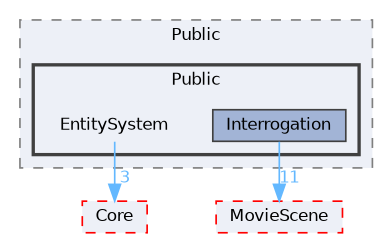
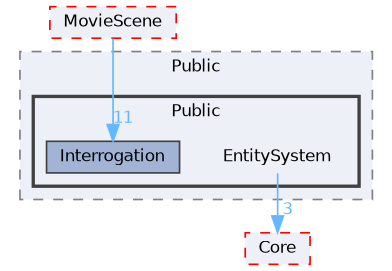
(279, 163) -> (113, 82)
